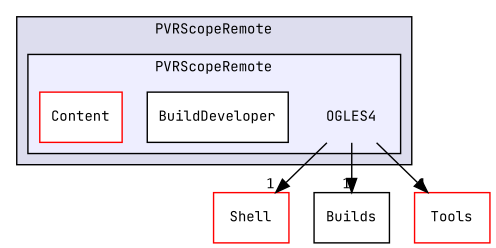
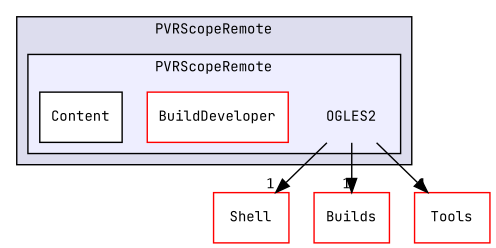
(81, 117) -> (81, 117)
(218, 117) -> (218, 117)
(352, 117) -> (352, 117)
(352, 218) -> (352, 218)
